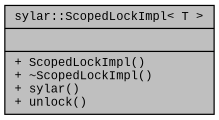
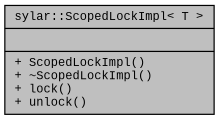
(48, 89) -> (44, 89)
